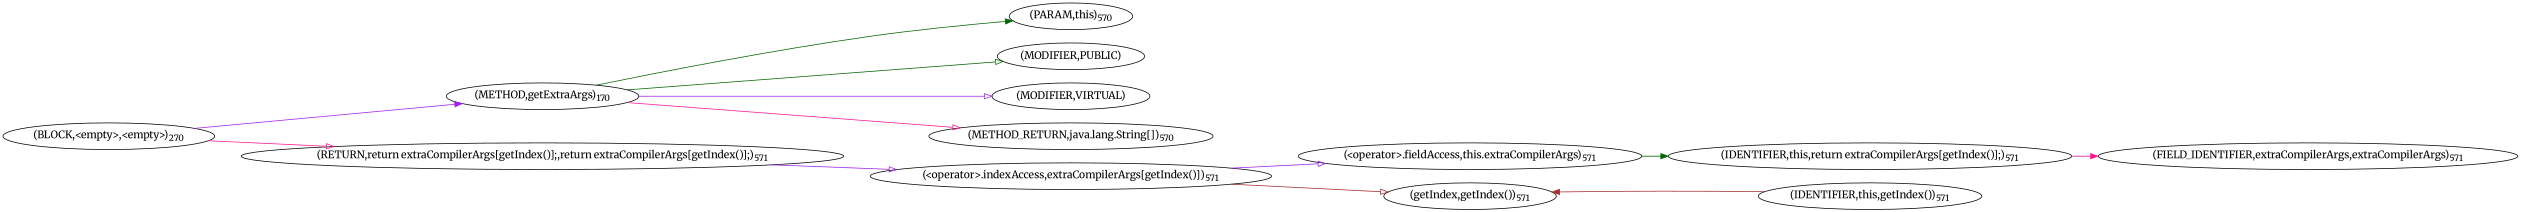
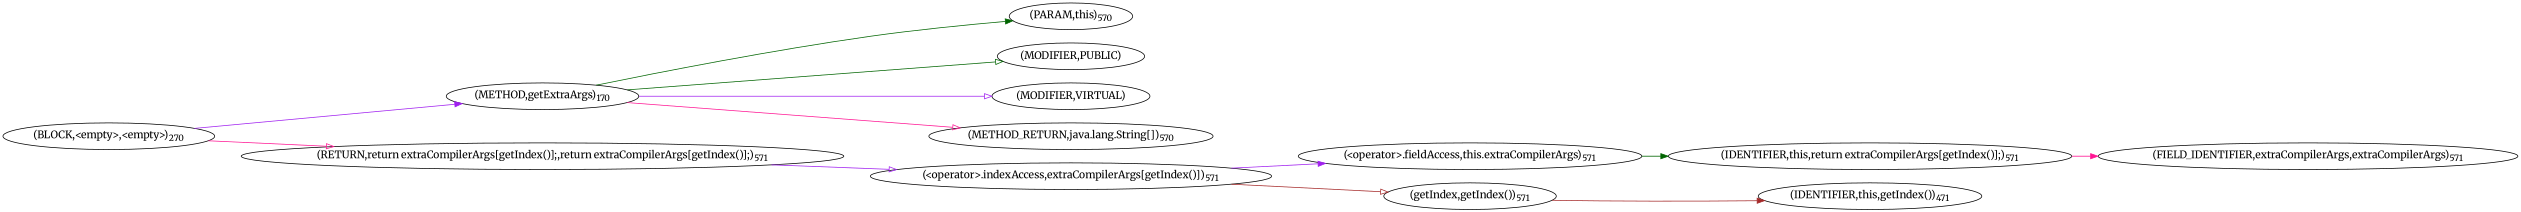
(1275, 166) -> (1275, 166)
(1662, 191) -> (1655, 201)
(1943, 195) -> (1943, 195)
